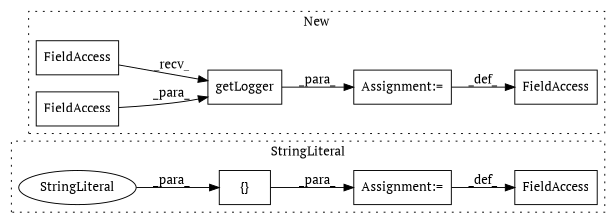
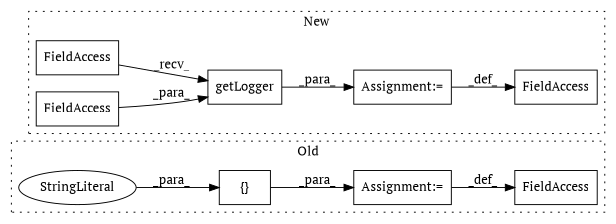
(308, 152) -> (308, 152)
